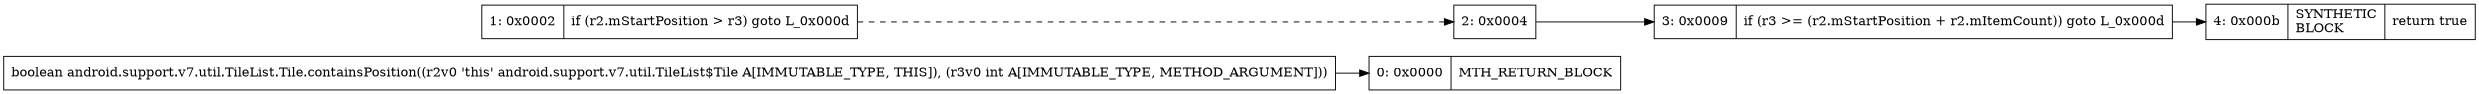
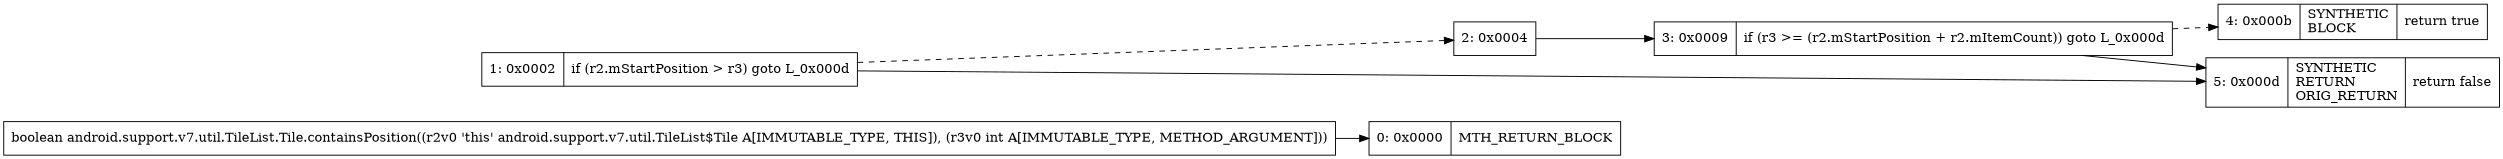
(2184, 22) -> (2191, 28)
none -> (2353, 82)
